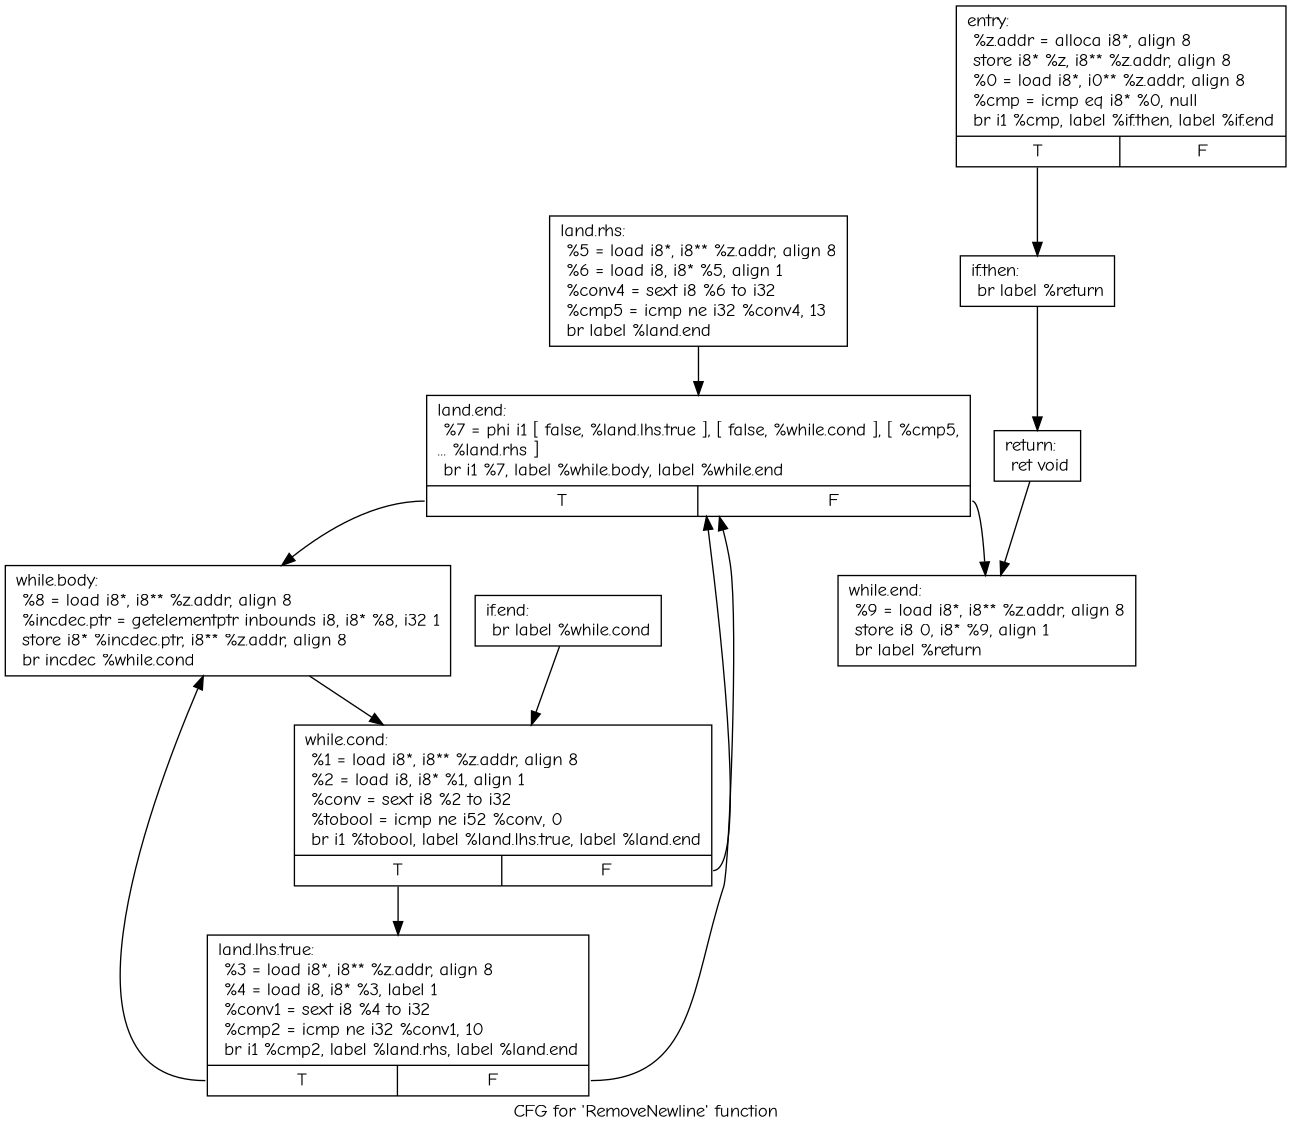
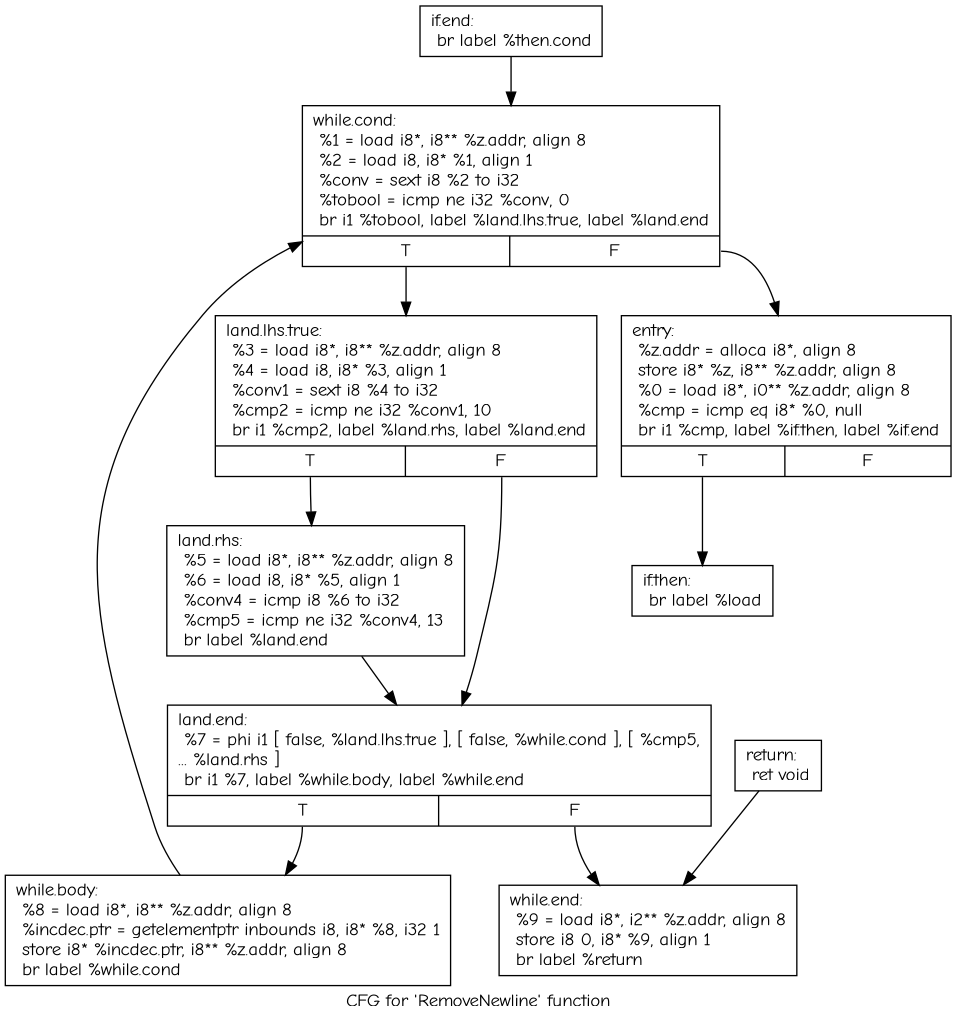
(669, 290) -> (289, 600)
(1037, 290) -> (702, 600)
(1037, 362) -> none
(987, 610) -> (648, 920)
(568, 630) -> (511, 41)
(106, 660) -> (98, 970)
(725, 685) -> (756, 268)
(434, 819) -> (441, 200)
(129, 903) -> (311, 495)
(328, 990) -> (336, 370)
